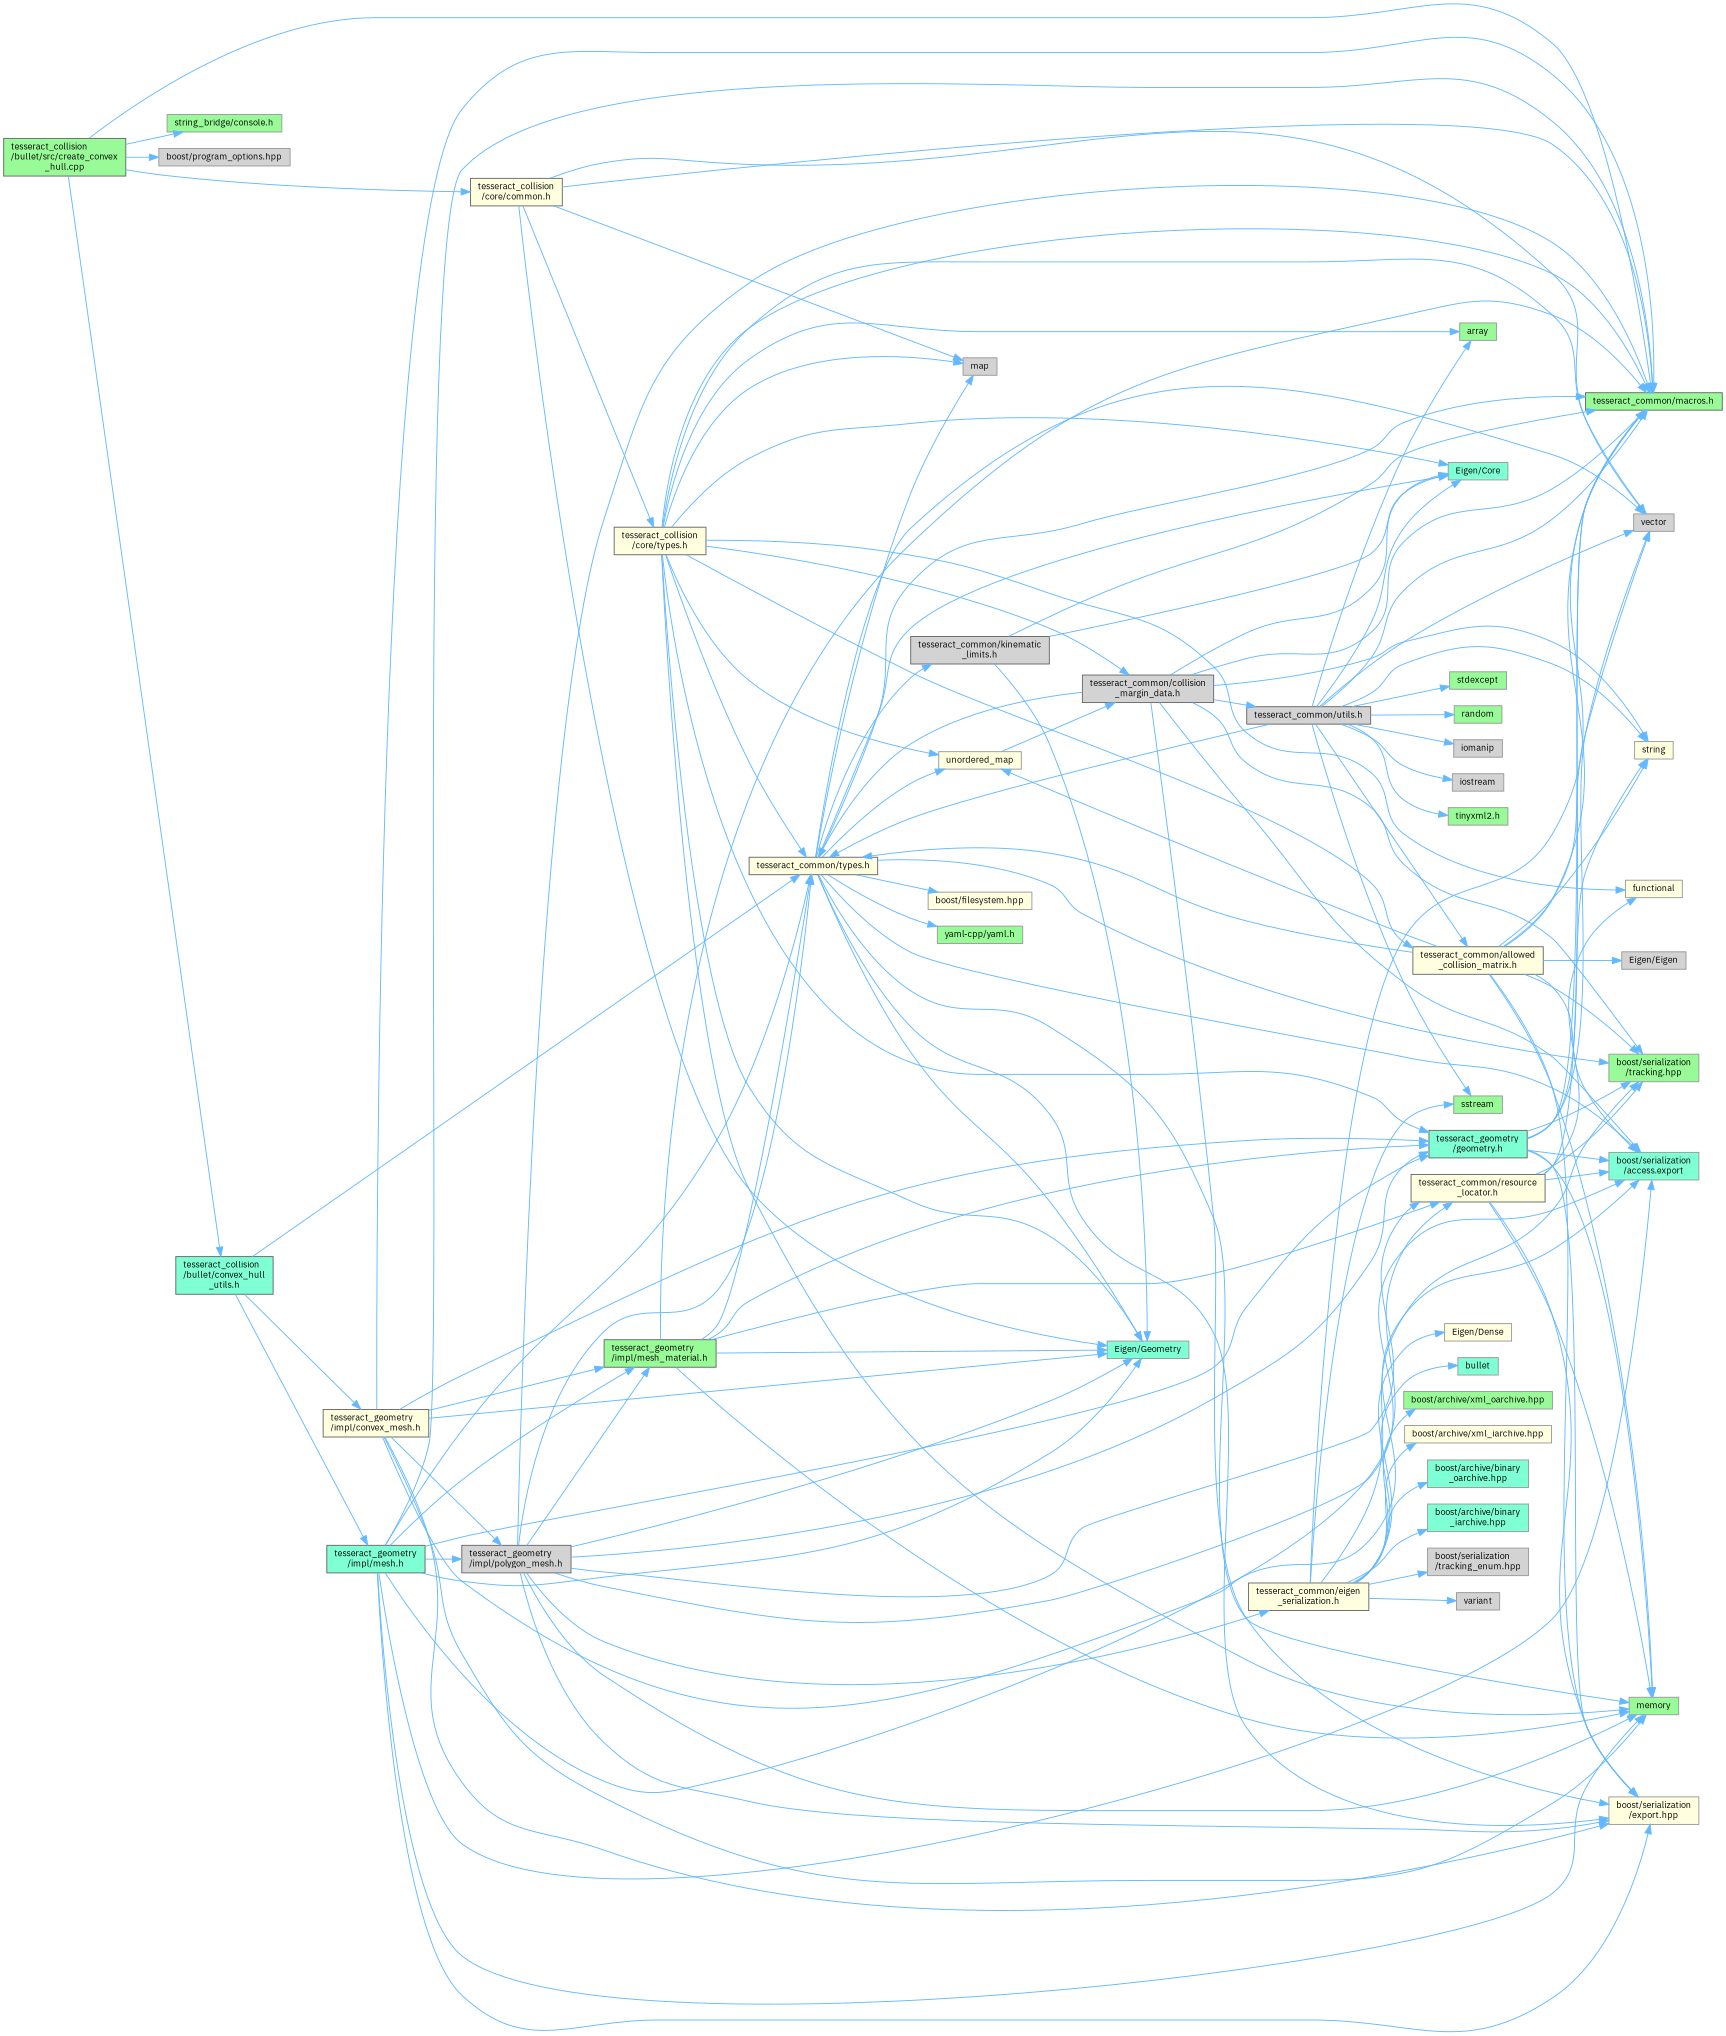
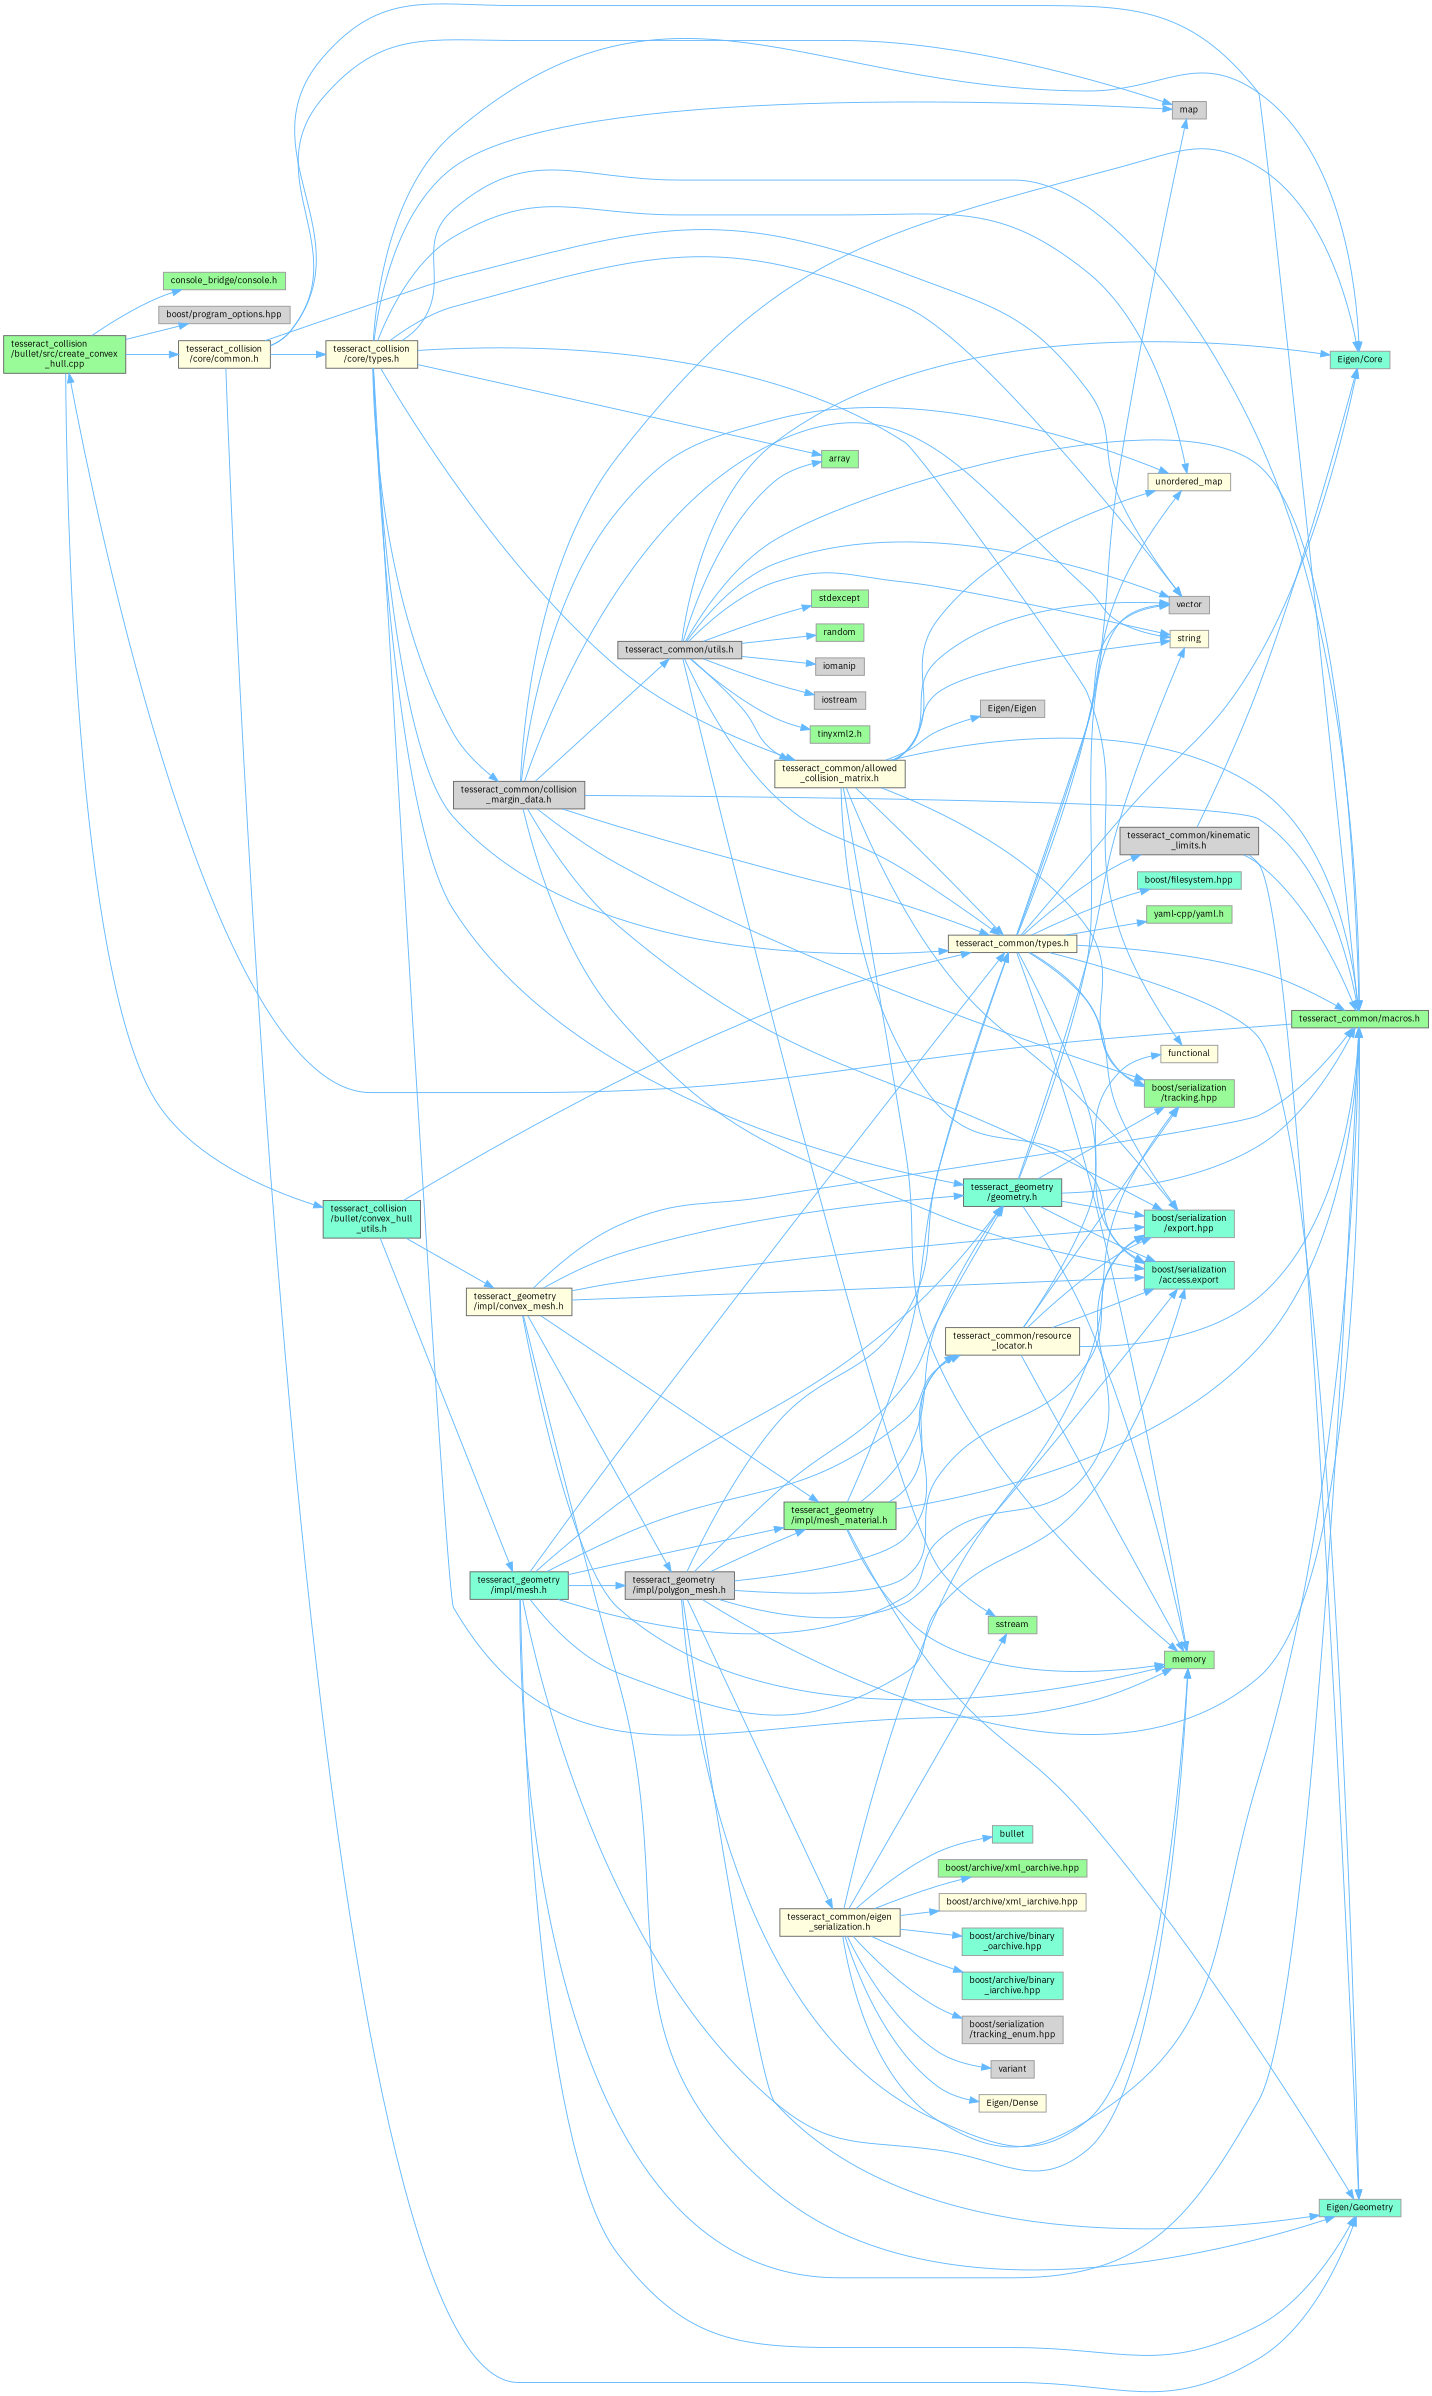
(990, 18) -> (435, 1093)
(224, 123) -> (224, 281)
(1059, 727) -> (714, 438)
(980, 901) -> (1189, 881)
(736, 1058) -> none
(1654, 1811) -> (1189, 1224)
